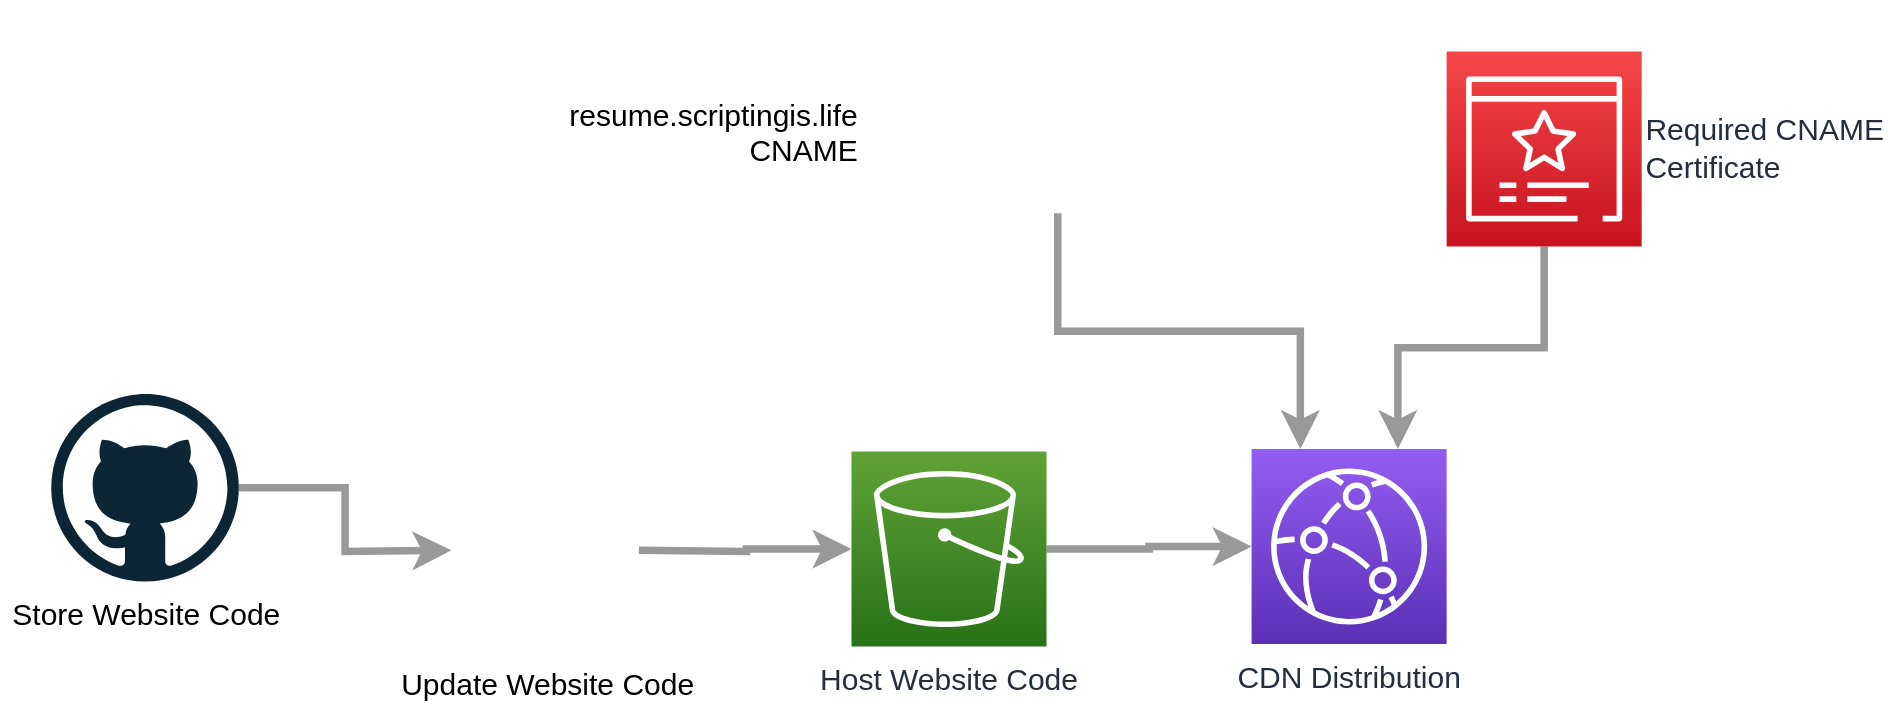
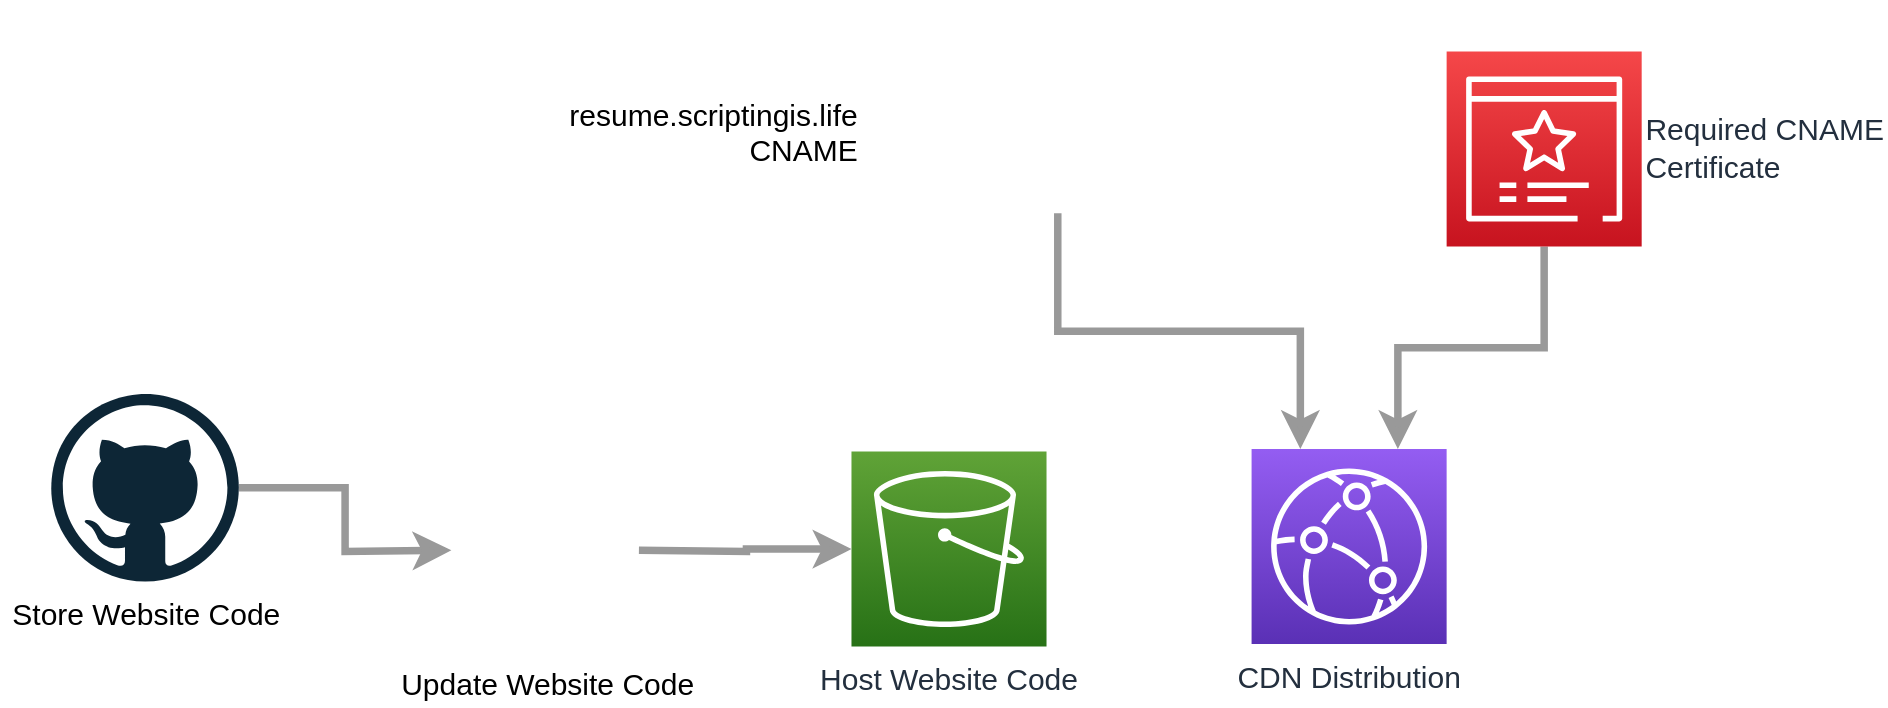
(1137, 549) -> none
